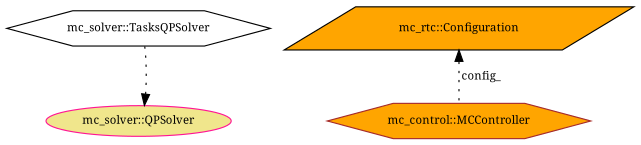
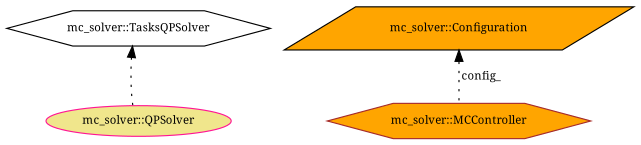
(459, 28) -> (459, 28)
(146, 70) -> (131, 82)
(459, 121) -> (459, 121)
